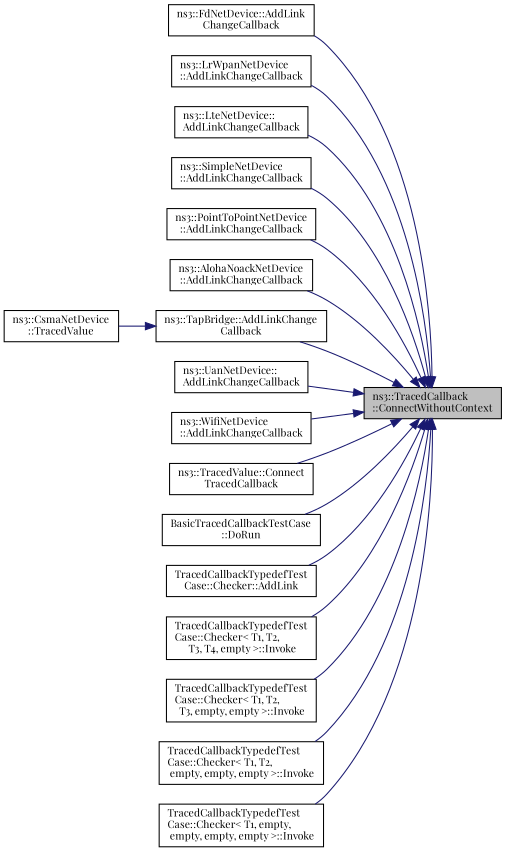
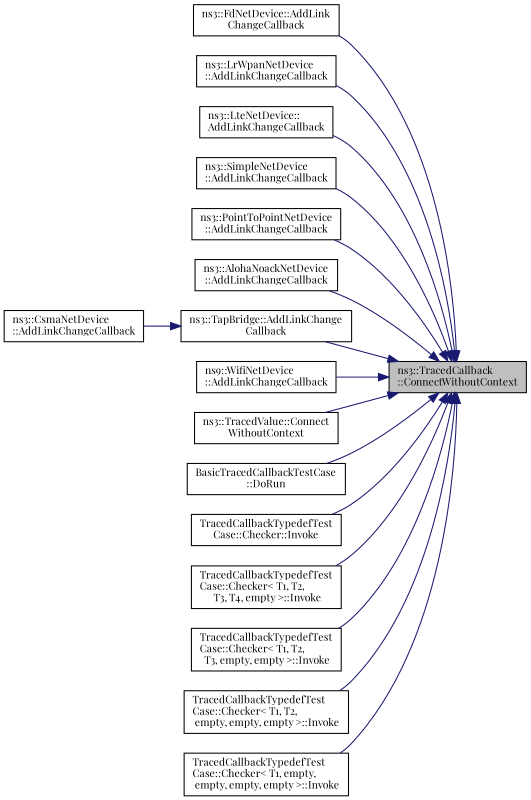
(61, 326) -> (74, 326)
(241, 377) -> none
(241, 428) -> (266, 377)
(241, 479) -> (266, 428)
(241, 581) -> (266, 530)
